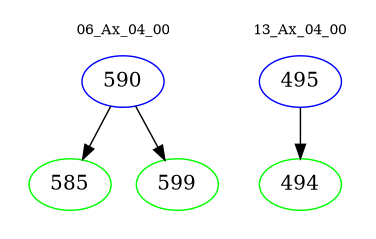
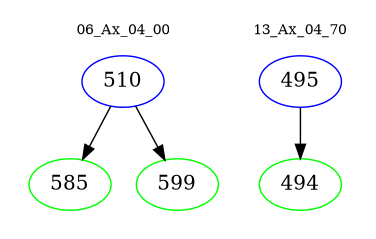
(300, 31) -> (300, 31)
(123, 82) -> (123, 82)
